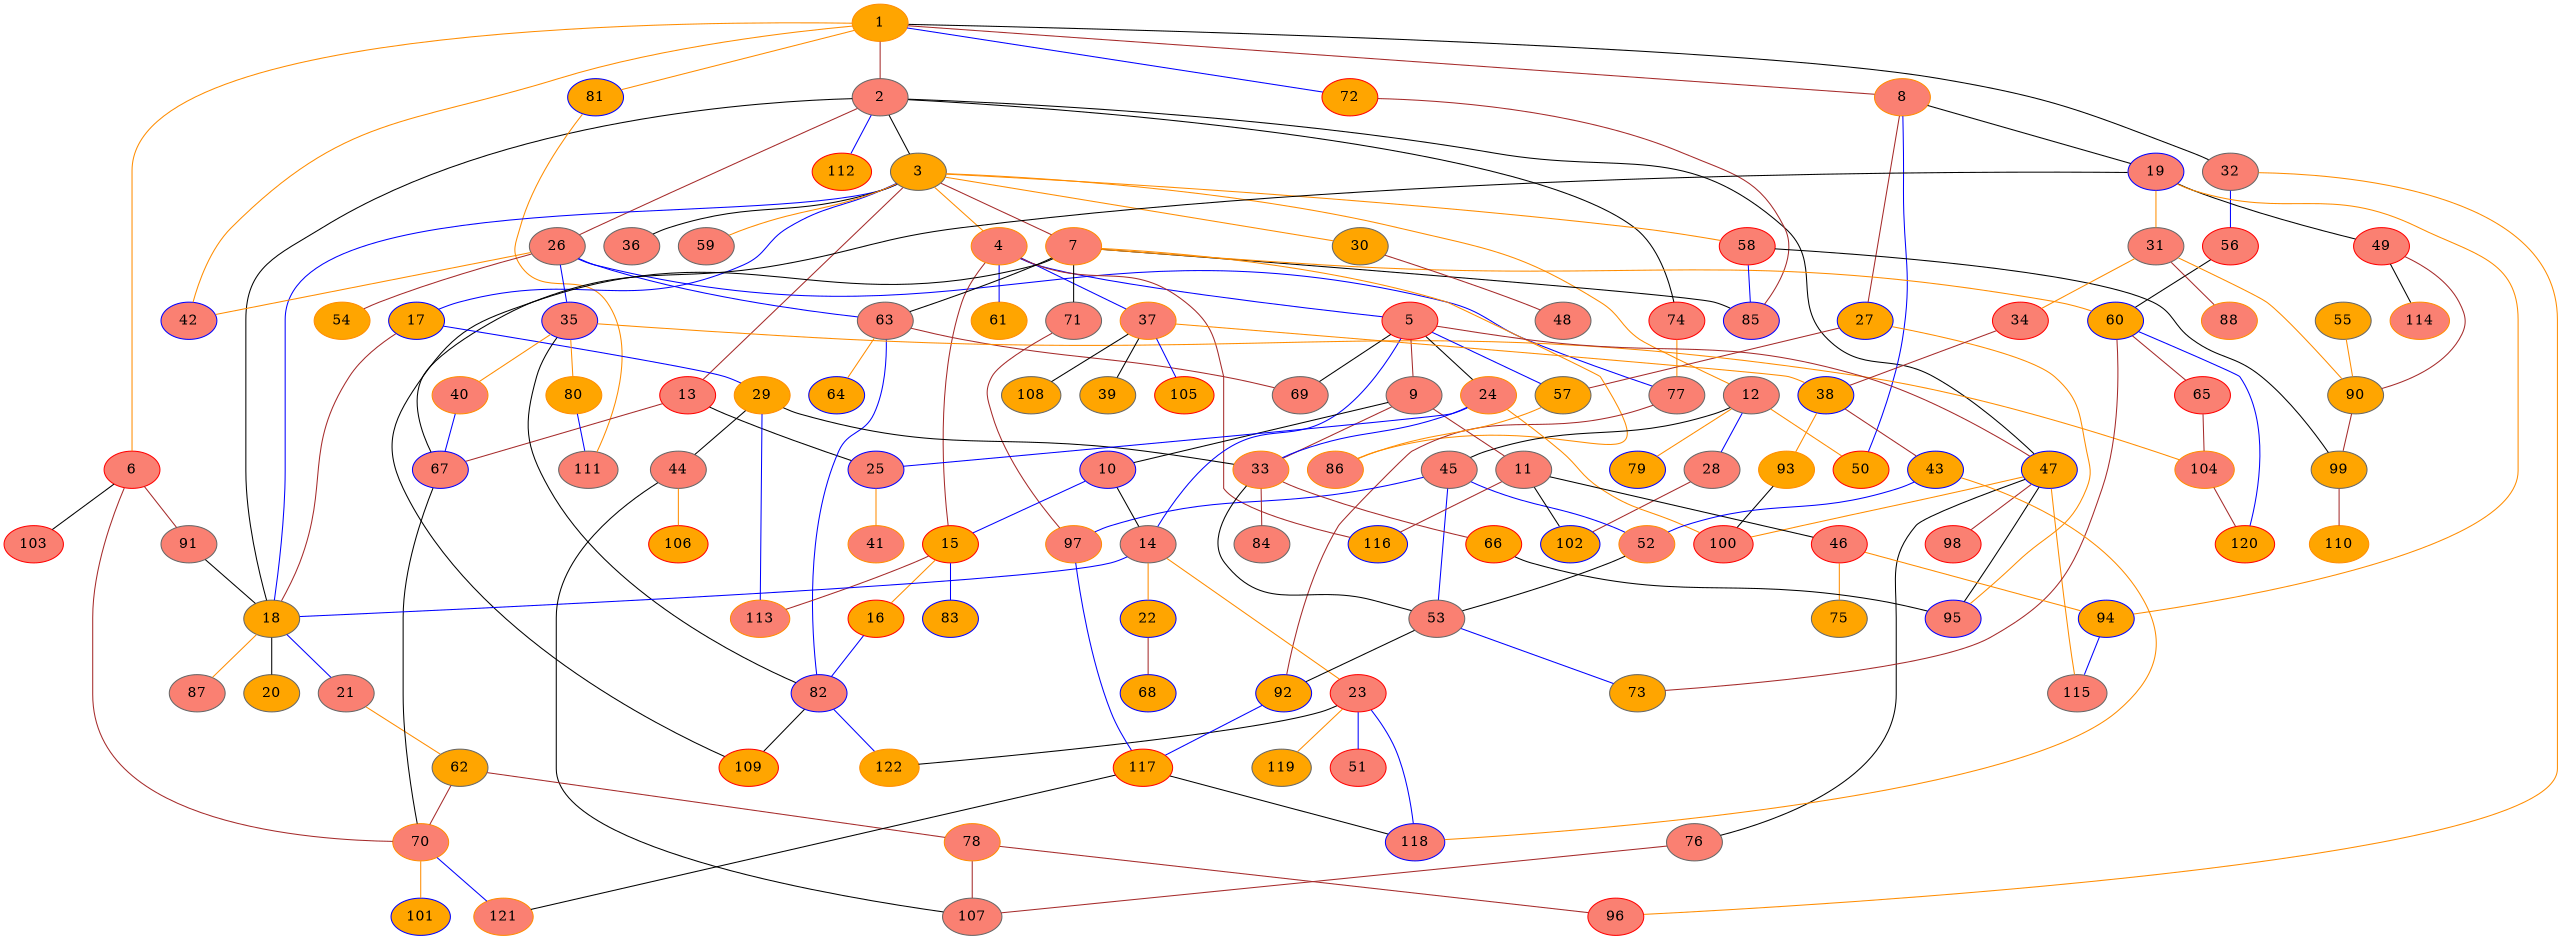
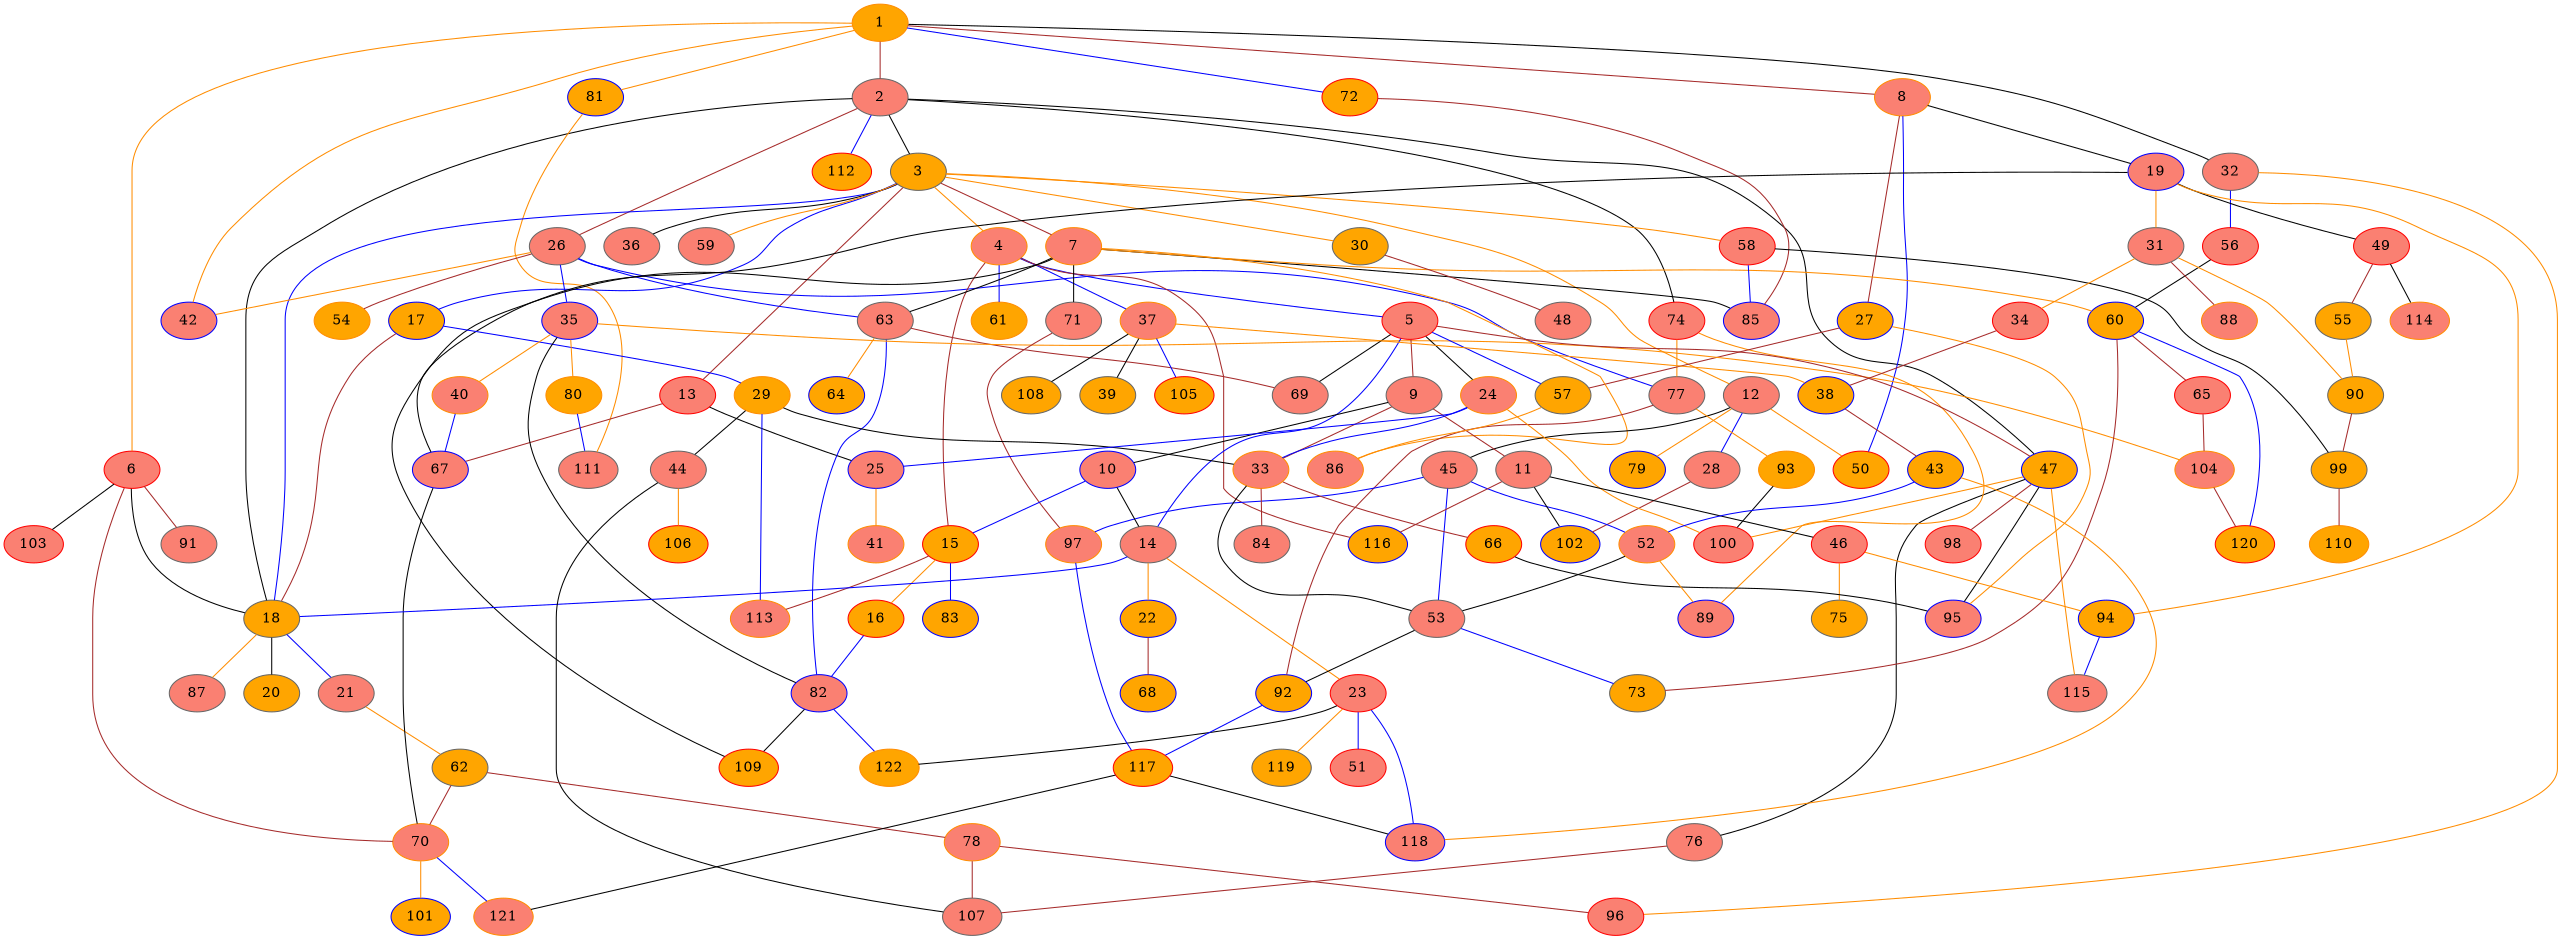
(2463, 331) -> (2362, 284)
(1809, 427) -> (1726, 429)
(230, 582) -> (162, 574)
none -> (1706, 619)
